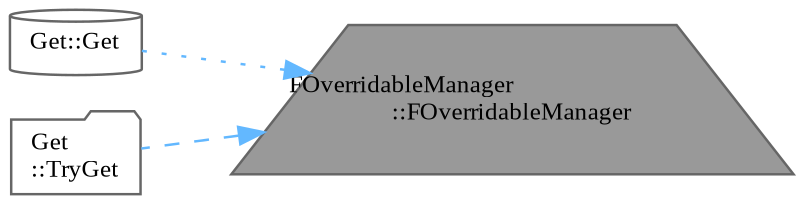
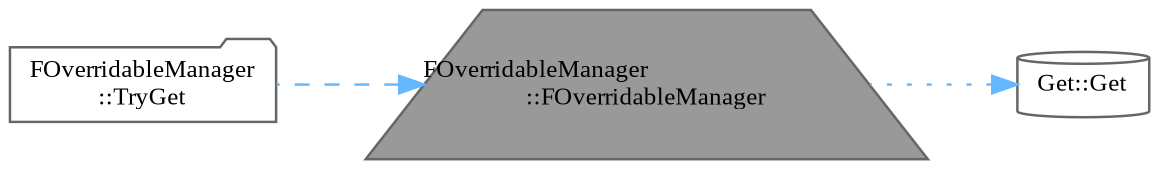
(213, 60) -> (931, 85)
(76, 157) -> (143, 85)
